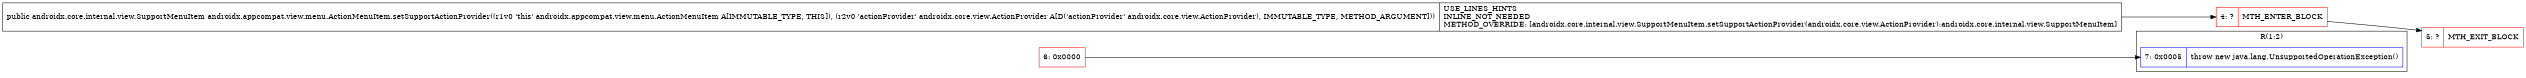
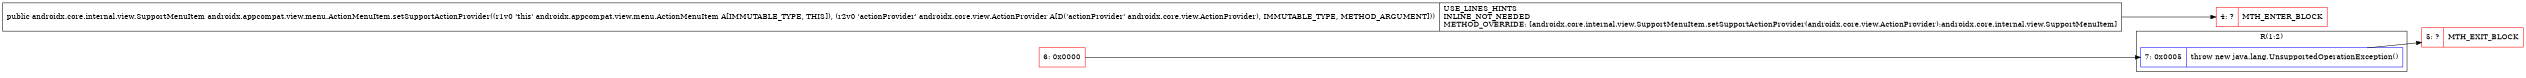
(2372, 25) -> (2392, 45)
